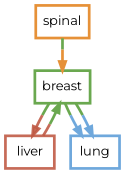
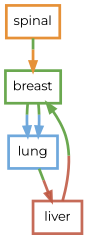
(42, 115) -> (44, 181)
